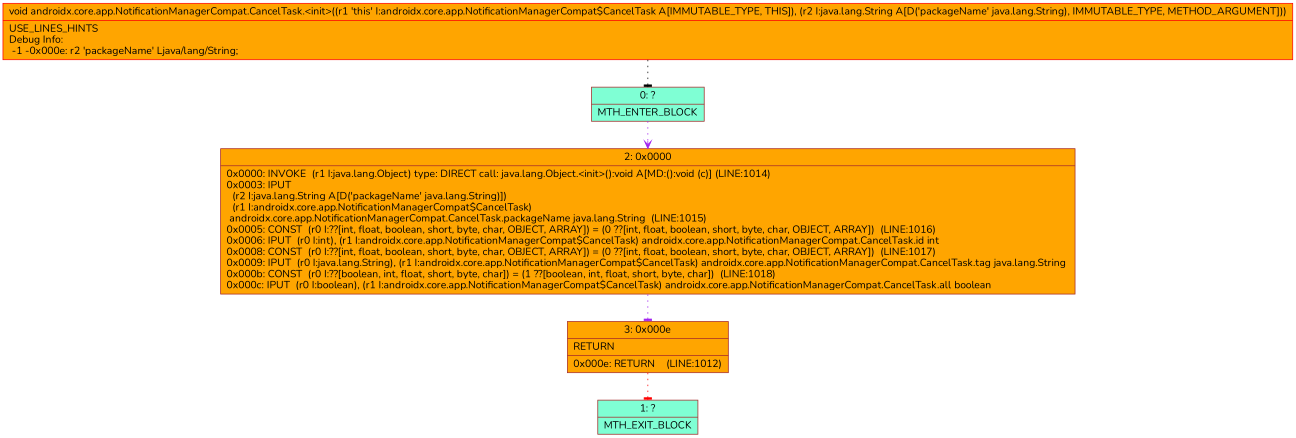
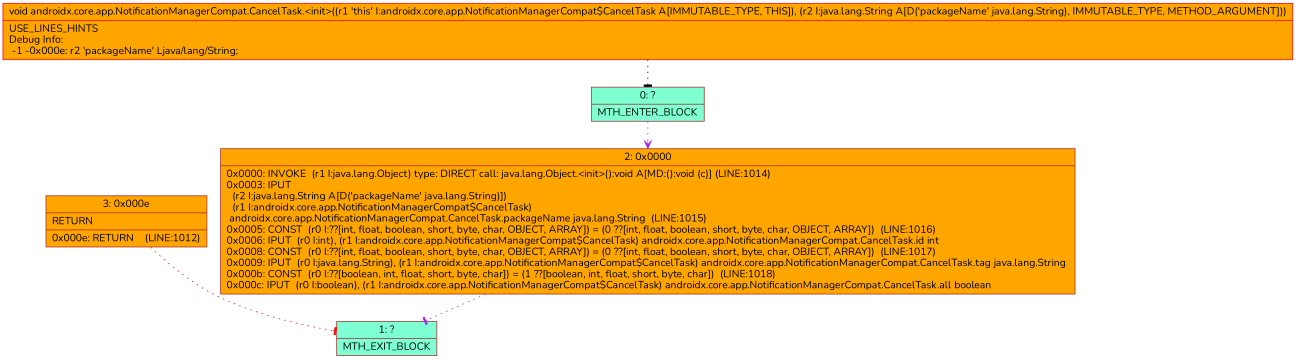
(648, 306) -> (456, 307)
